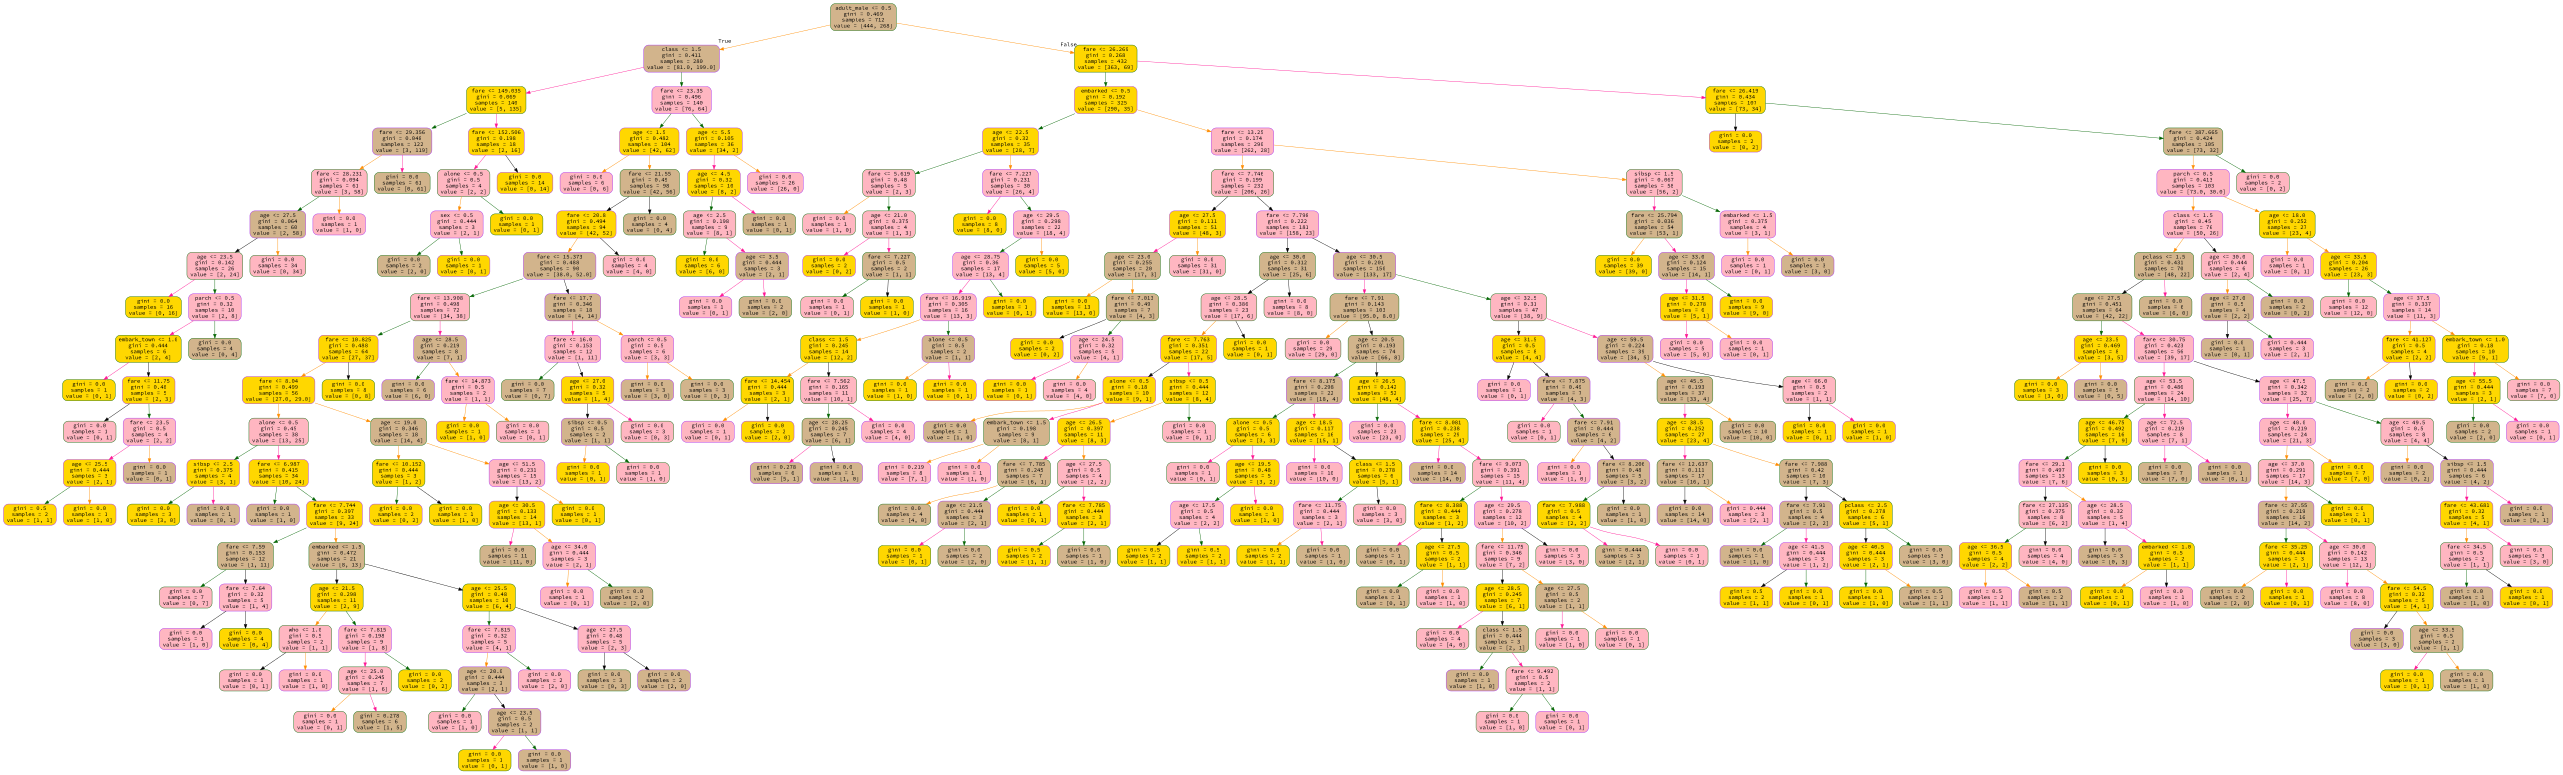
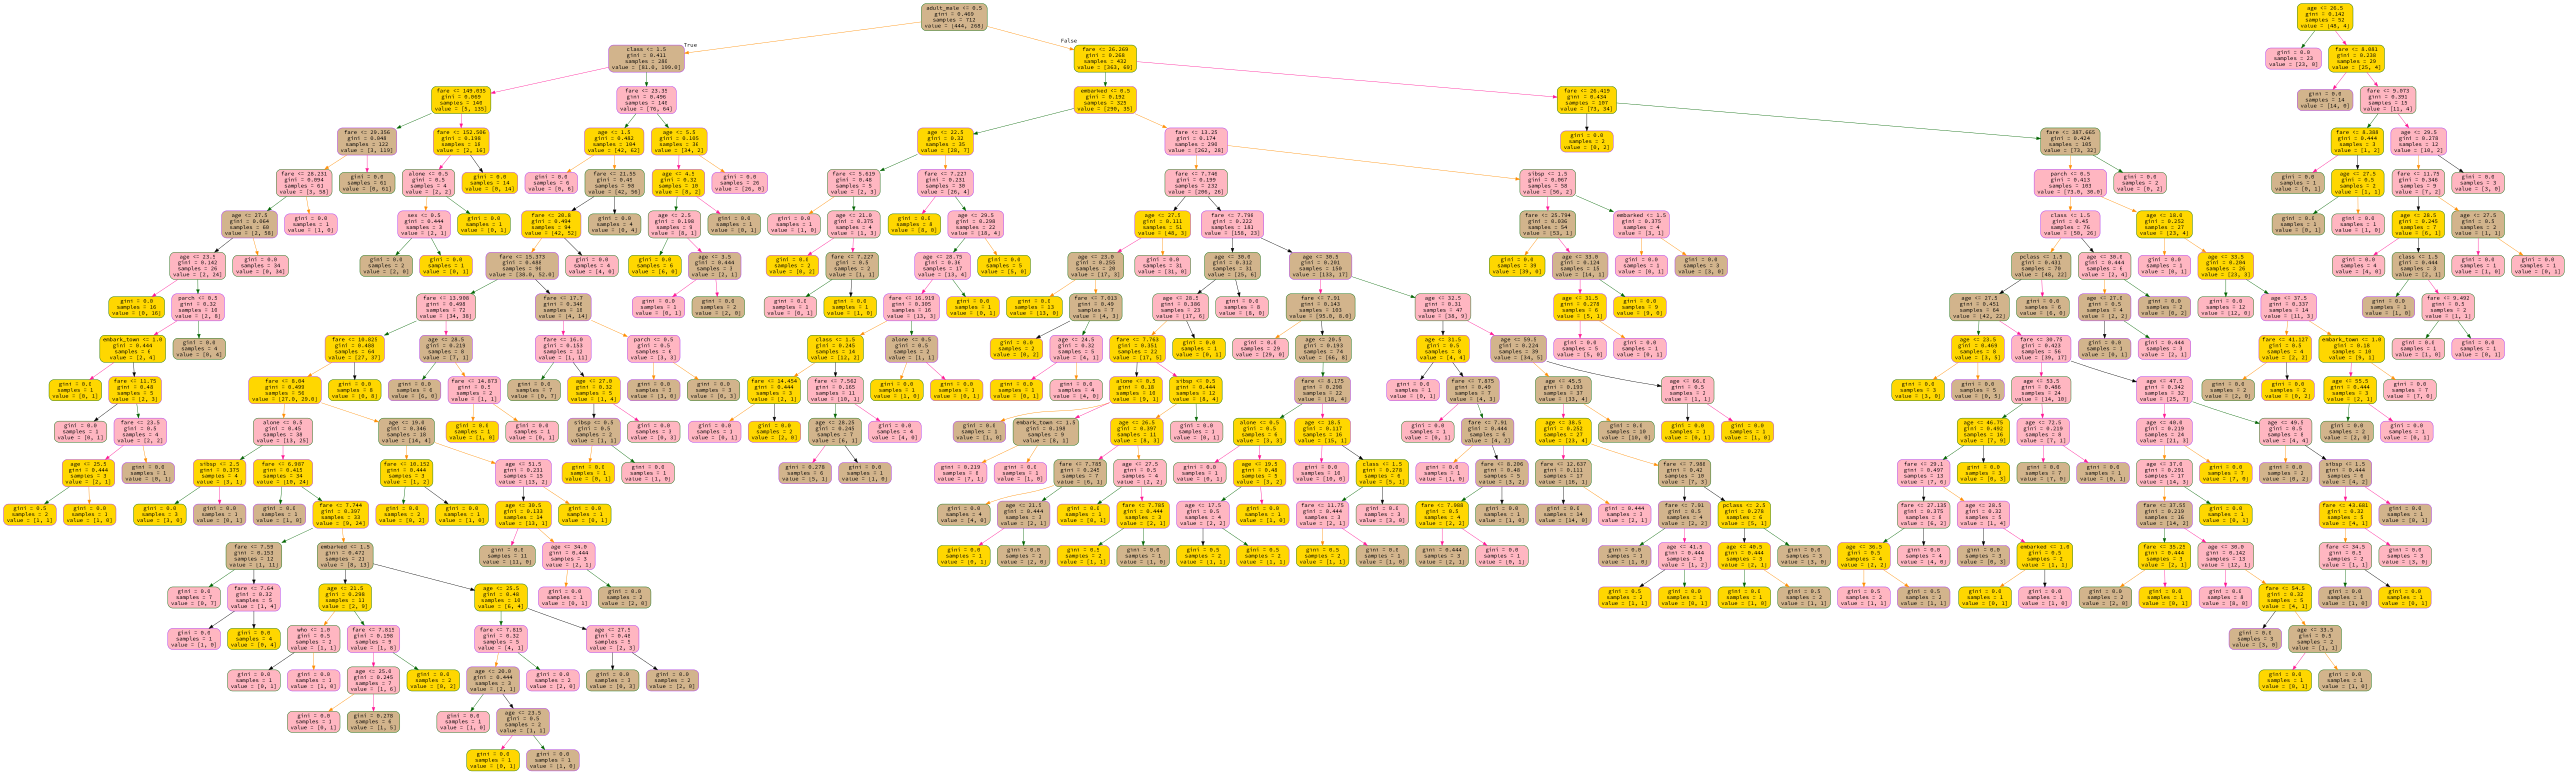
(1377, 367) -> none
